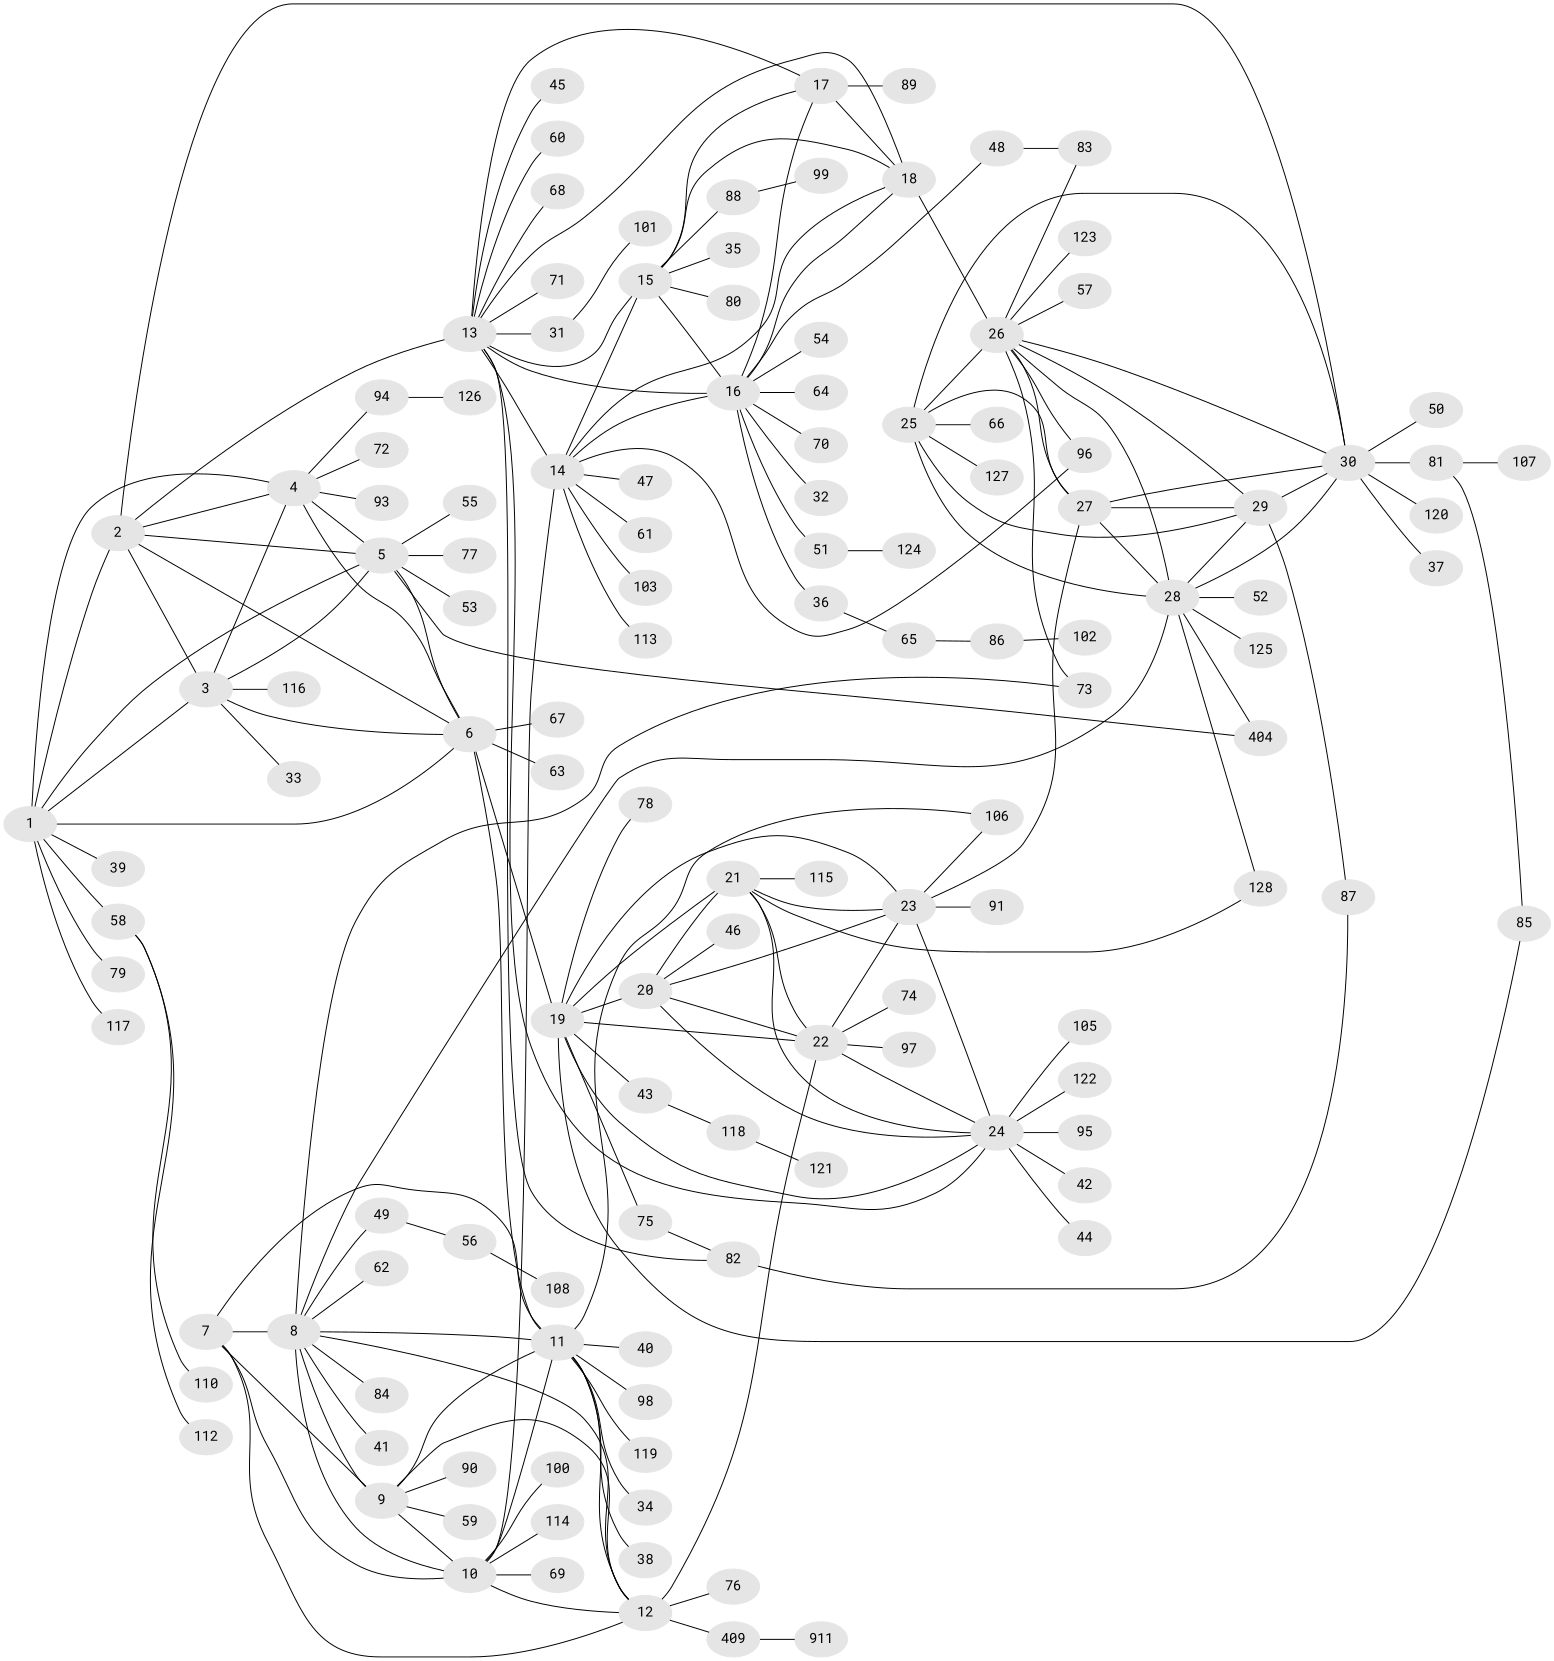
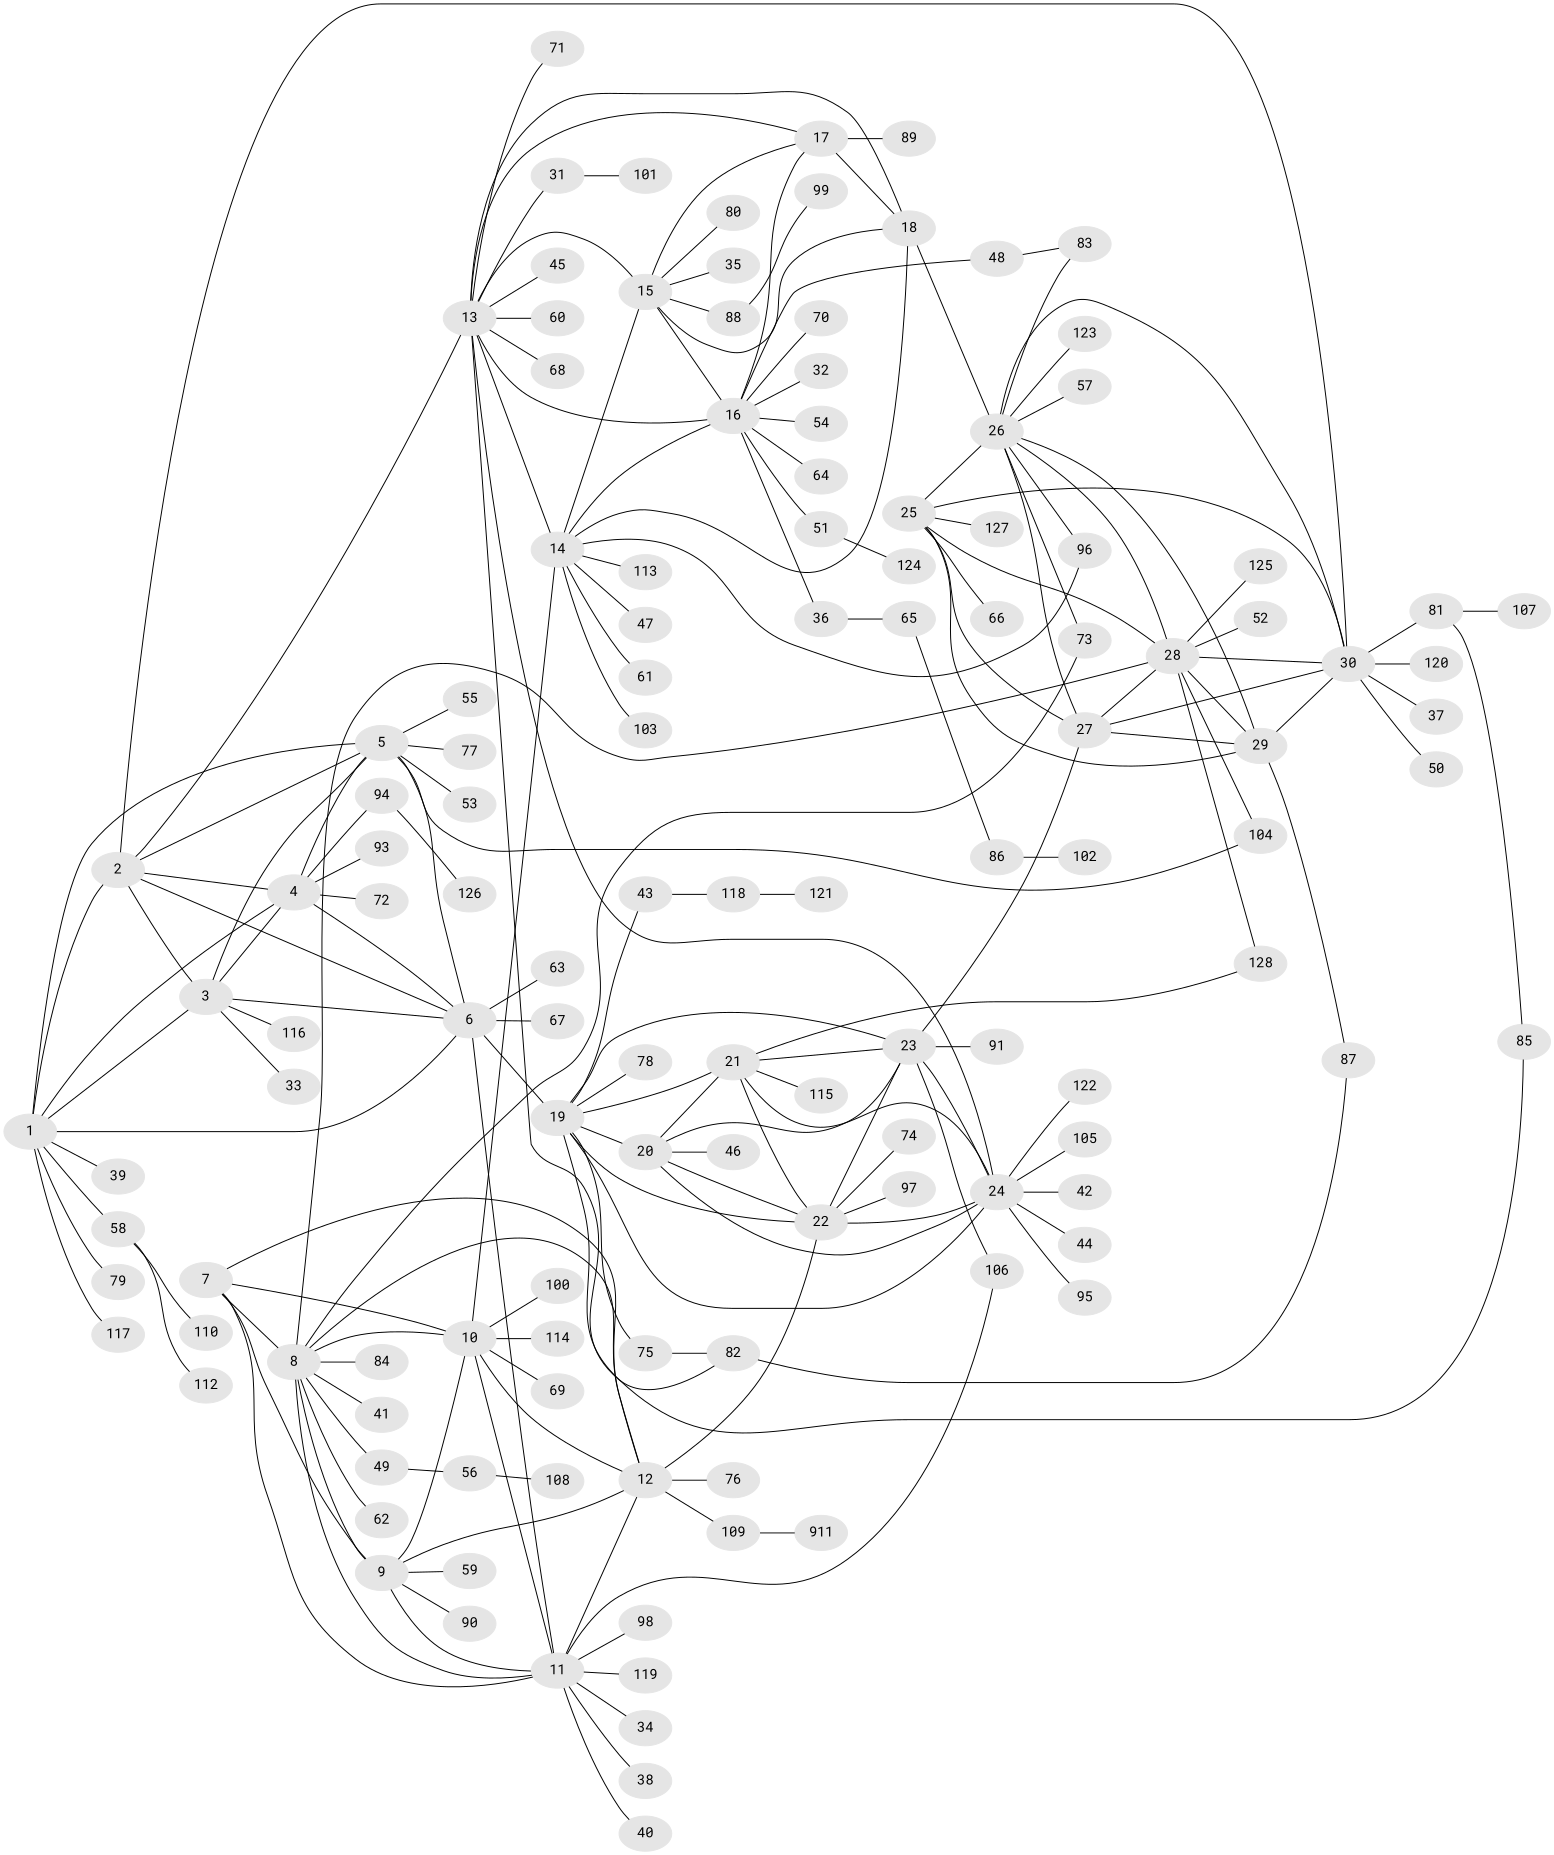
(802, 272) -> none
(1261, 738) -> (1261, 836)
(733, 1639) -> (733, 1533)
